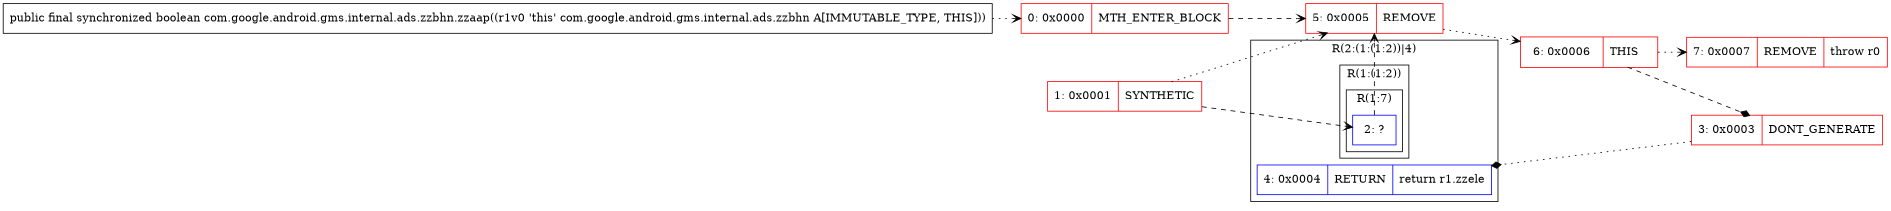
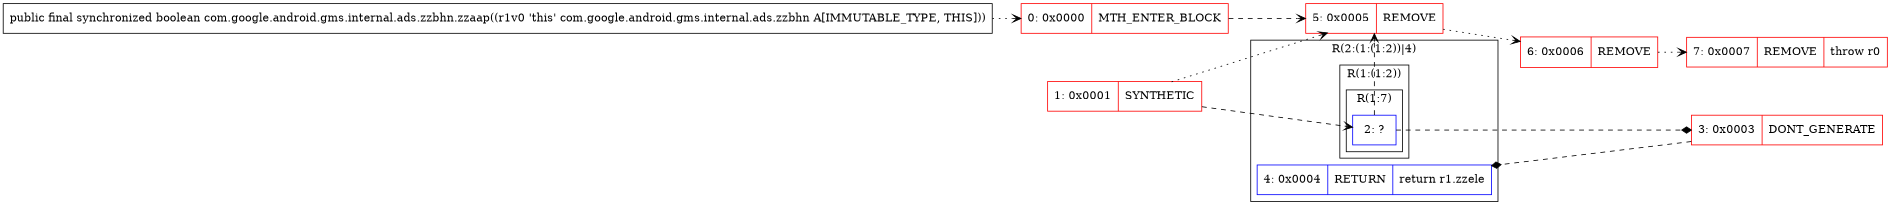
(1624, 52) -> (1624, 52)
(1684, 90) -> (1539, 130)
(1596, 153) -> (1596, 153)
